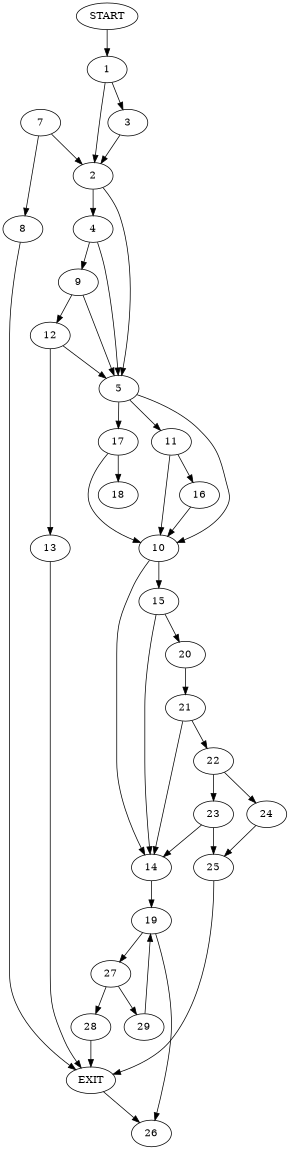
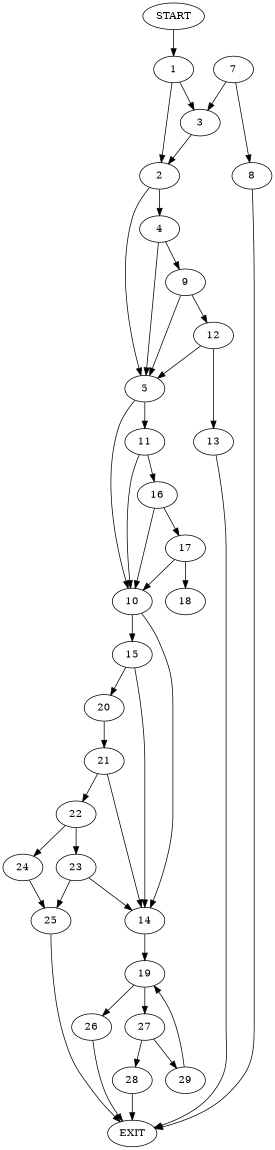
(64, 147) -> (219, 93)
(119, 412) -> (170, 518)
(119, 1105) -> (101, 1079)
